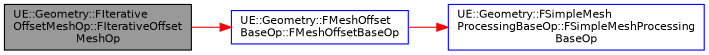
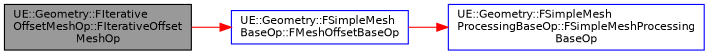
(320, 27) -> (320, 27)
